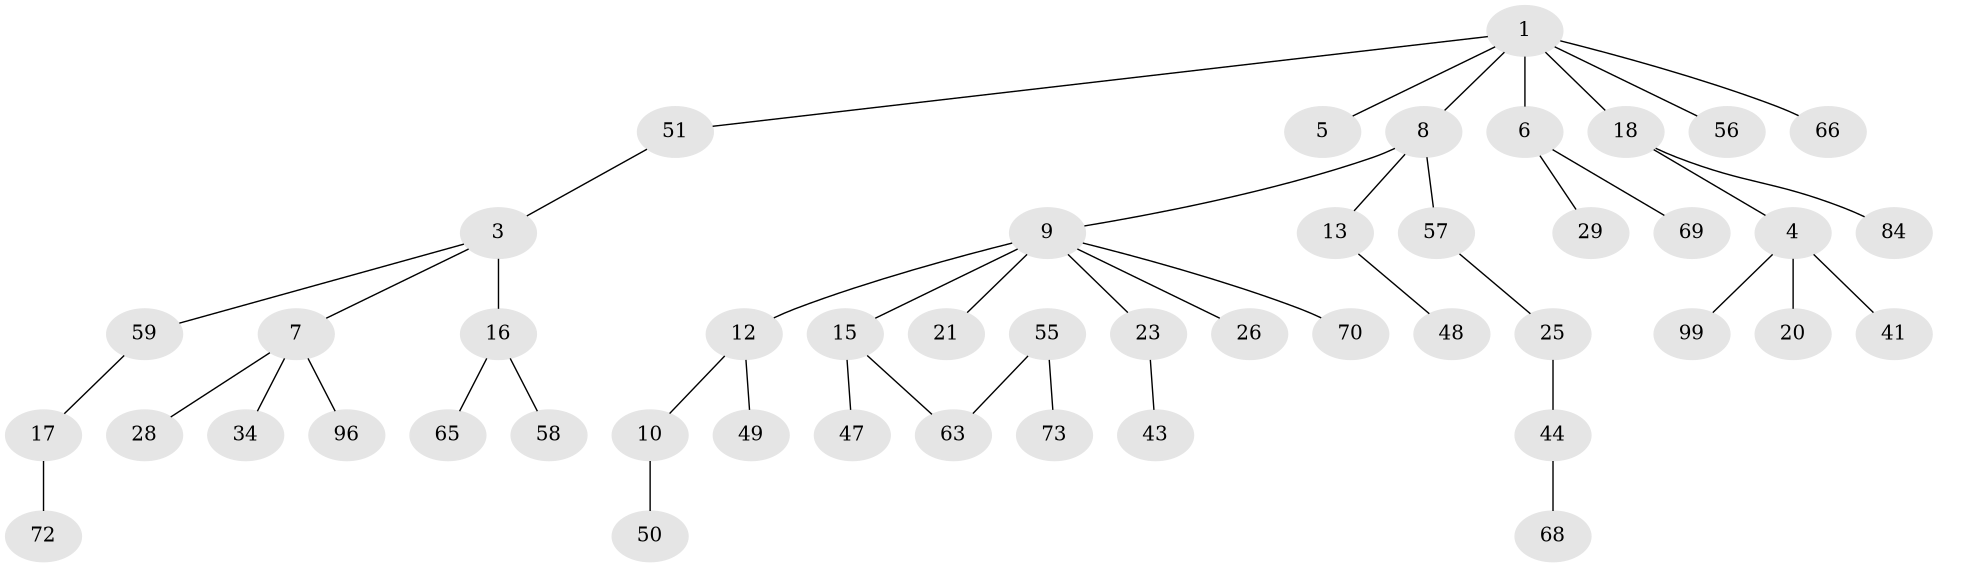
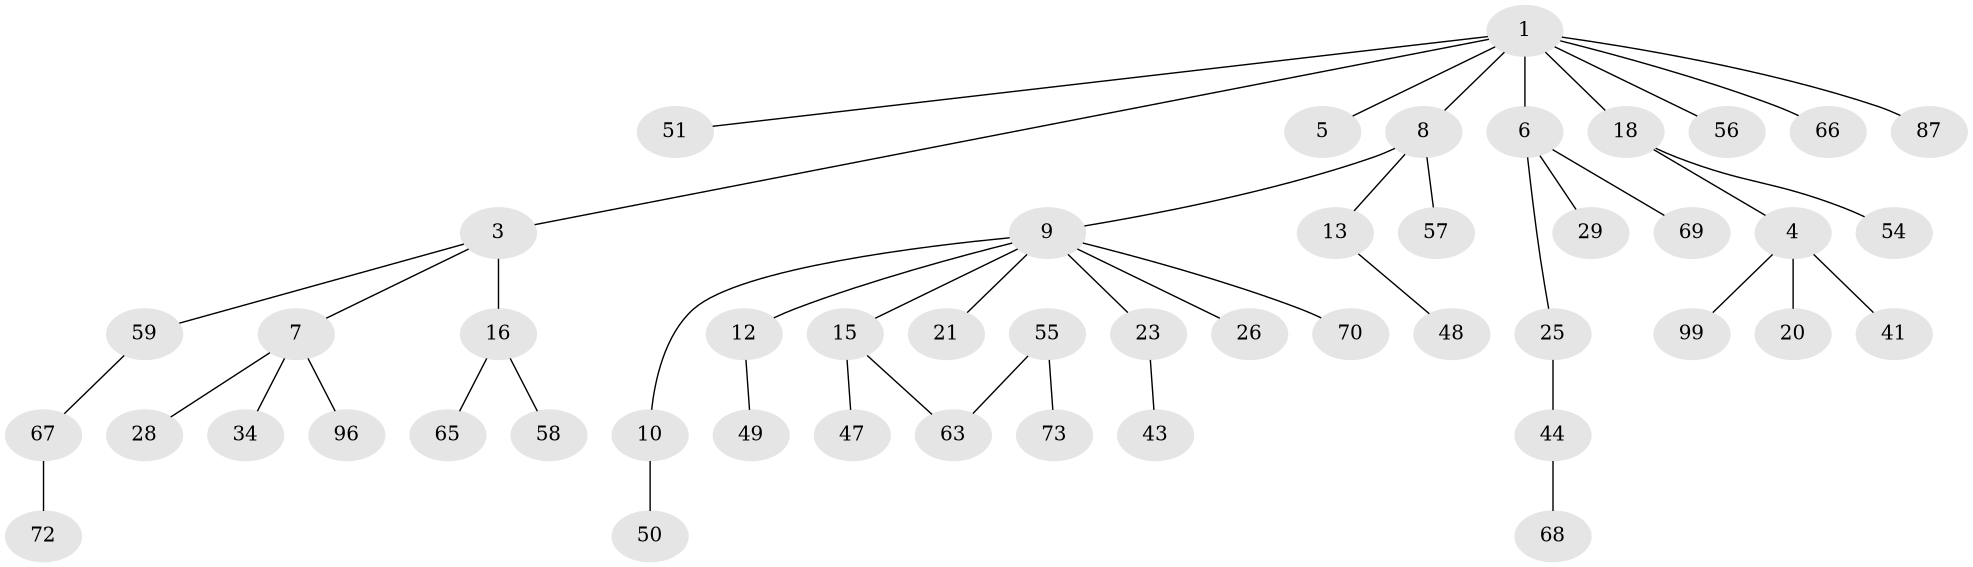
none -> (1929, 132)
(587, 183) -> (1012, 132)
(1894, 233) -> (1894, 233)
(1495, 284) -> (1537, 233)
(697, 385) -> (793, 270)
(44, 435) -> (44, 435)
